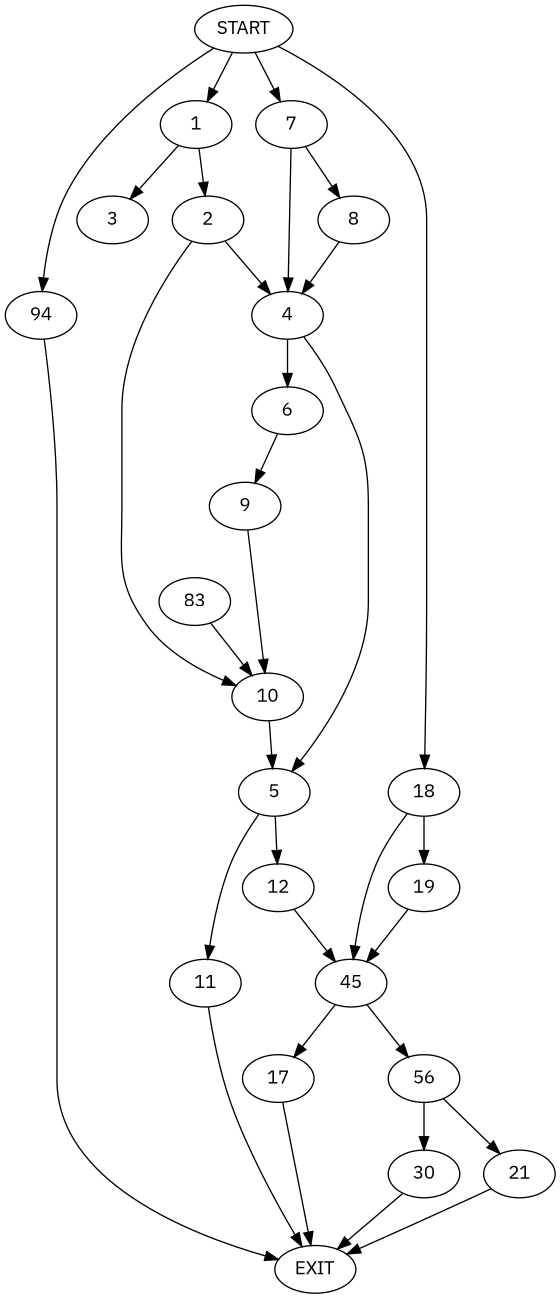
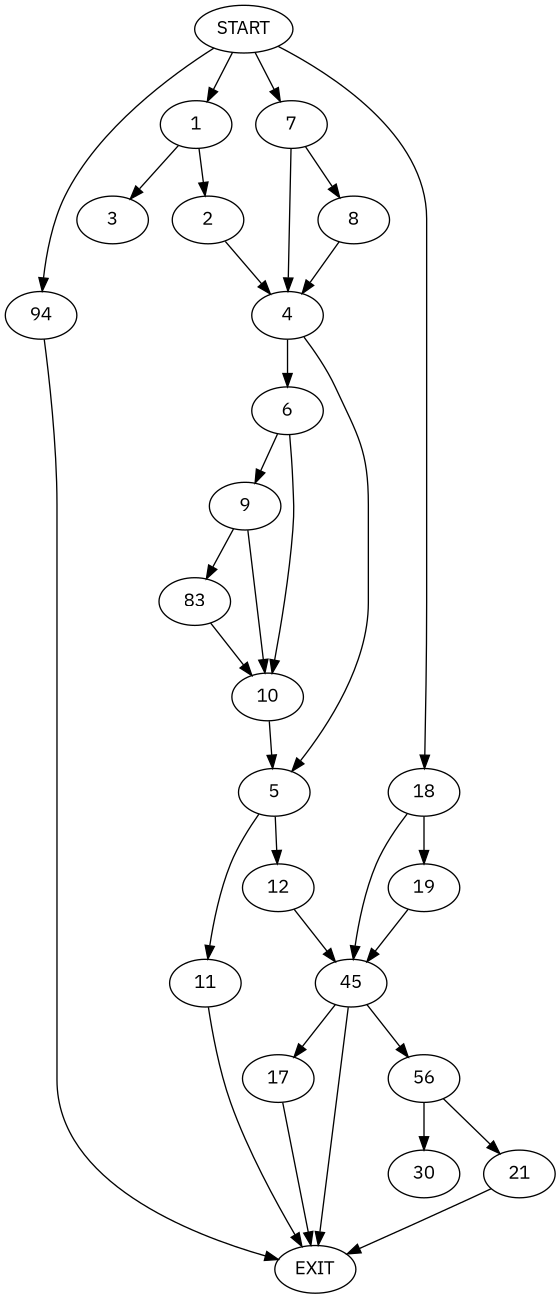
(122, 476) -> (291, 548)
none -> (223, 548)
(375, 1217) -> (334, 1119)
